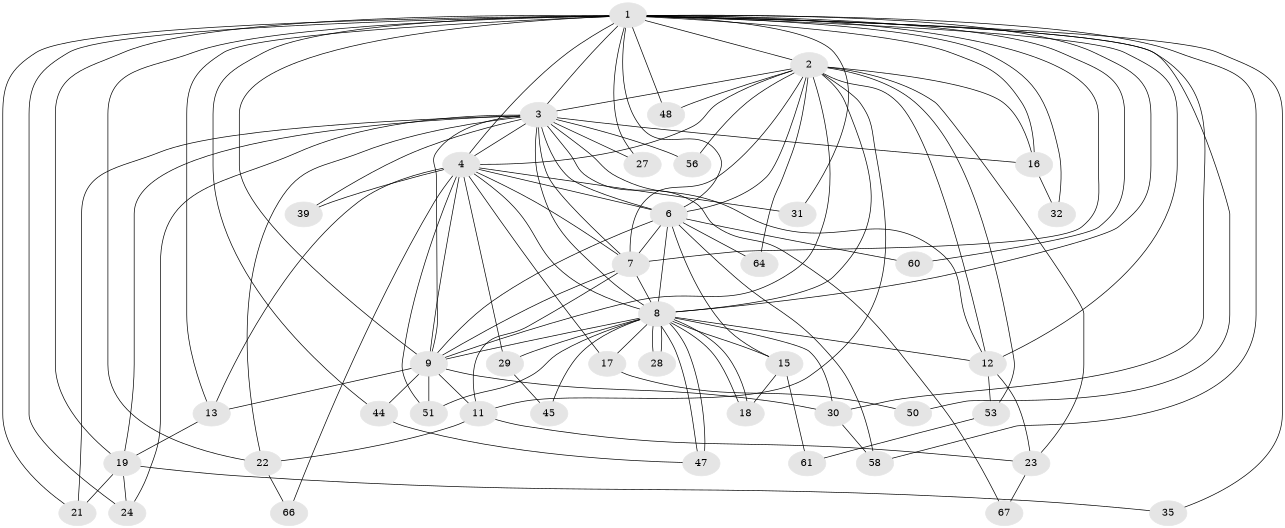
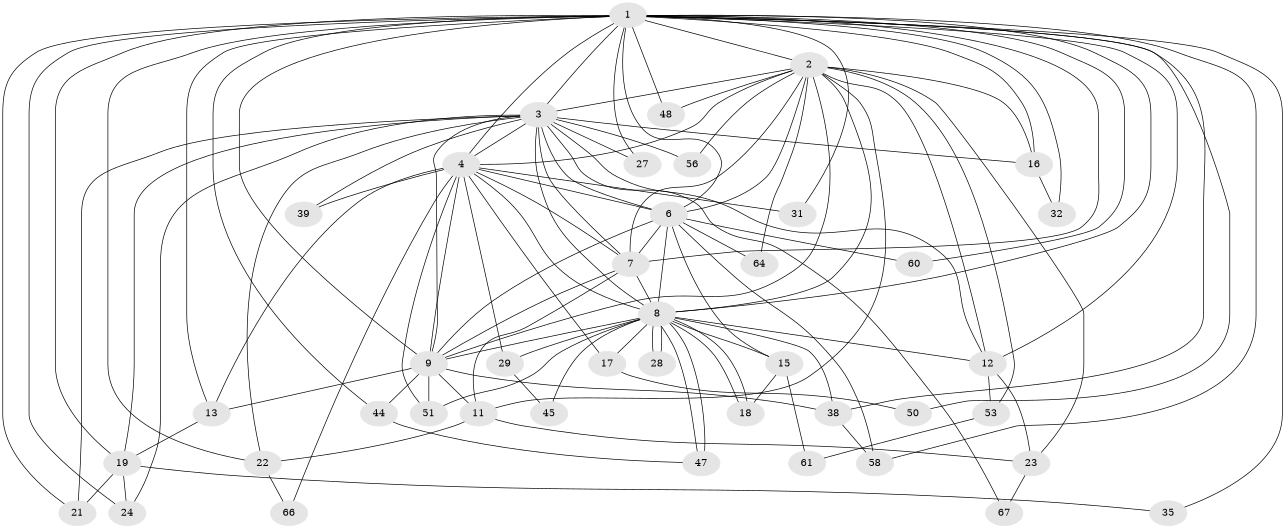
(833, 414) -> (833, 414)
